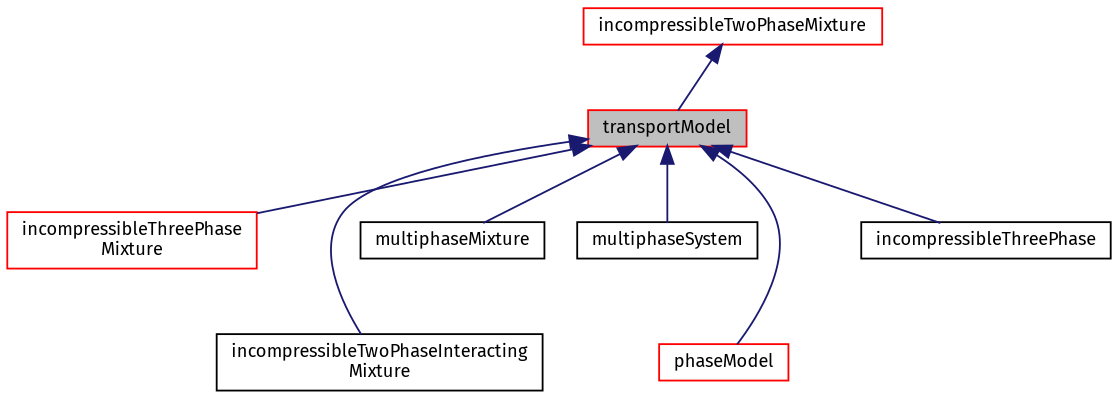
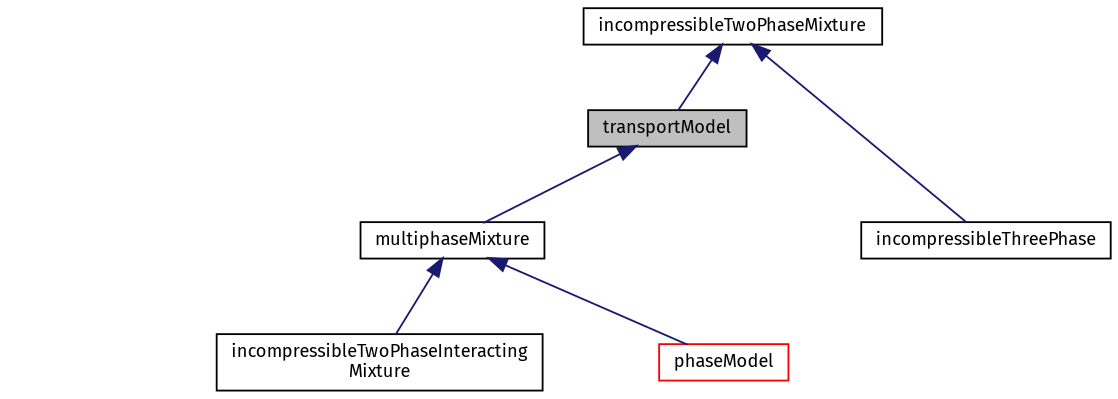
(733, 26) -> (733, 26)
(667, 128) -> (667, 128)
(835, 187) -> (866, 139)
(349, 207) -> (414, 304)
(132, 240) -> none
(667, 240) -> none
(779, 243) -> (597, 305)
